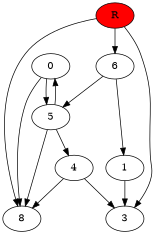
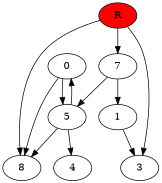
(115, 66) -> (118, 66)
(51, 191) -> none
(97, 191) -> none
